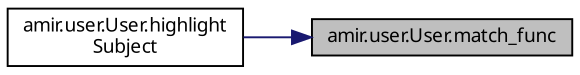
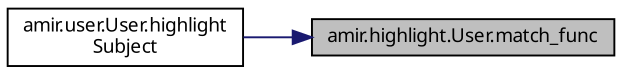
(442, 37) -> (463, 37)
